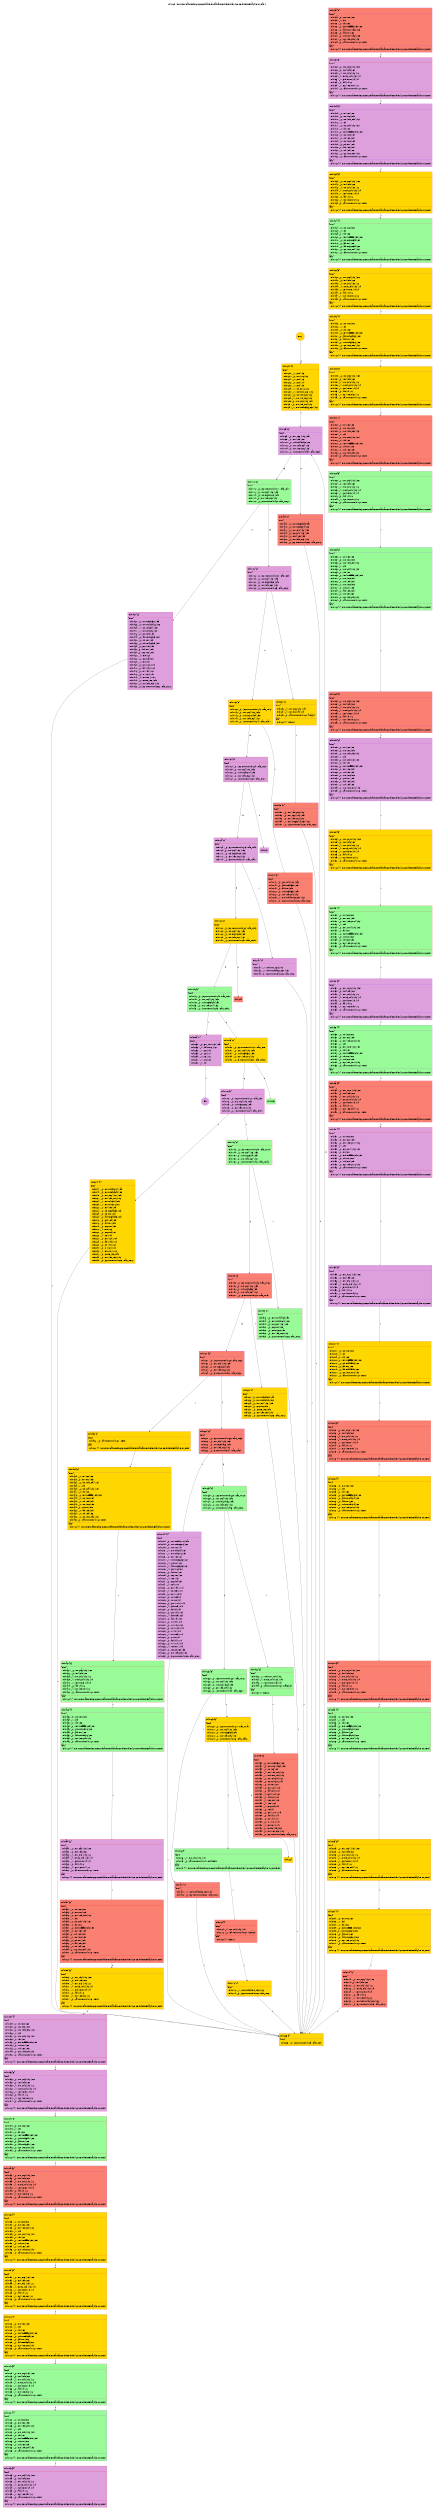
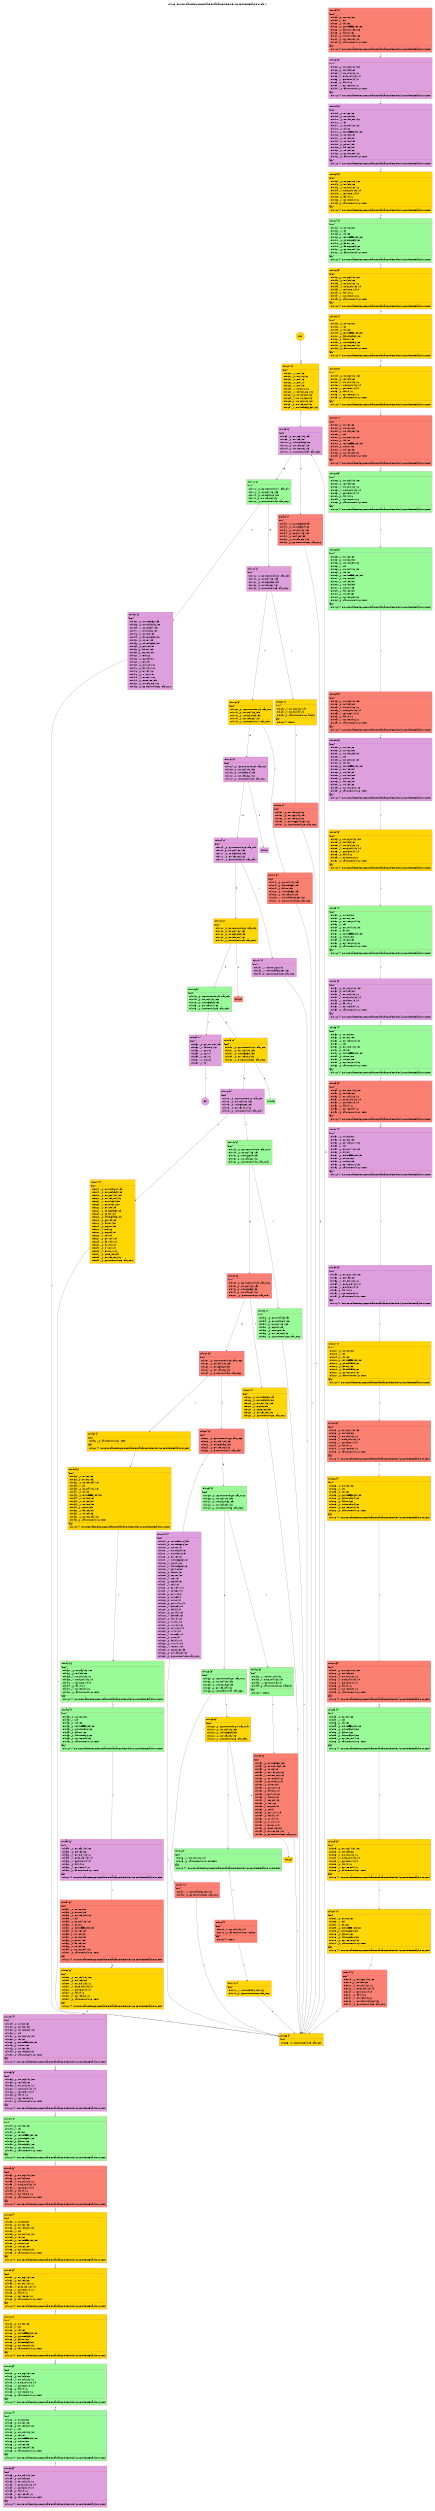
(300, 336) -> (300, 336)
